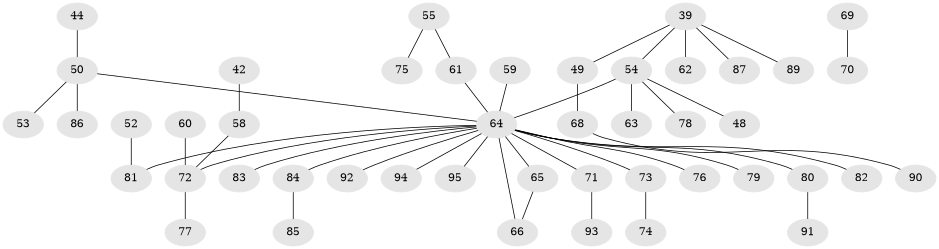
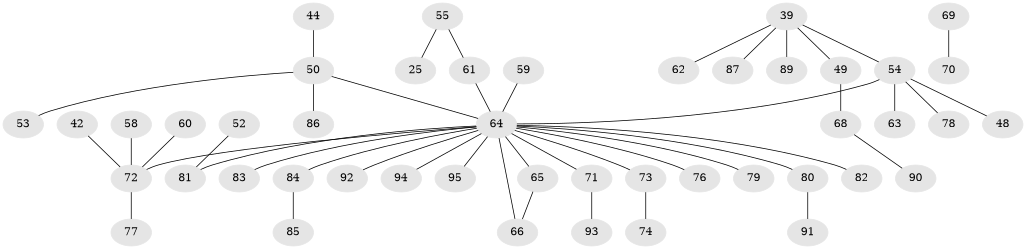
(402, 70) -> (416, 70)
(239, 98) -> (104, 151)
